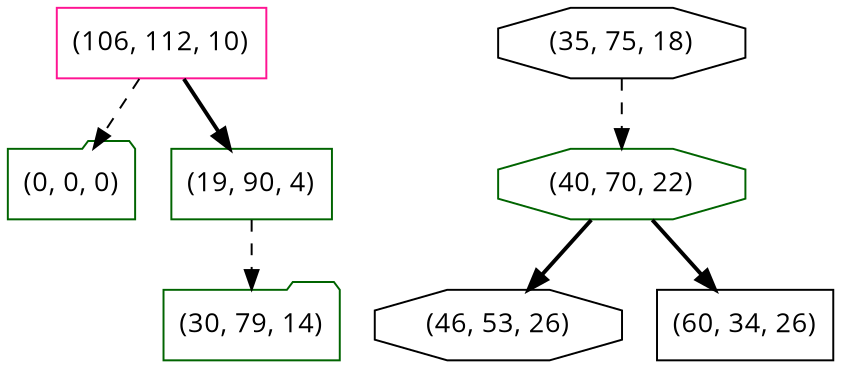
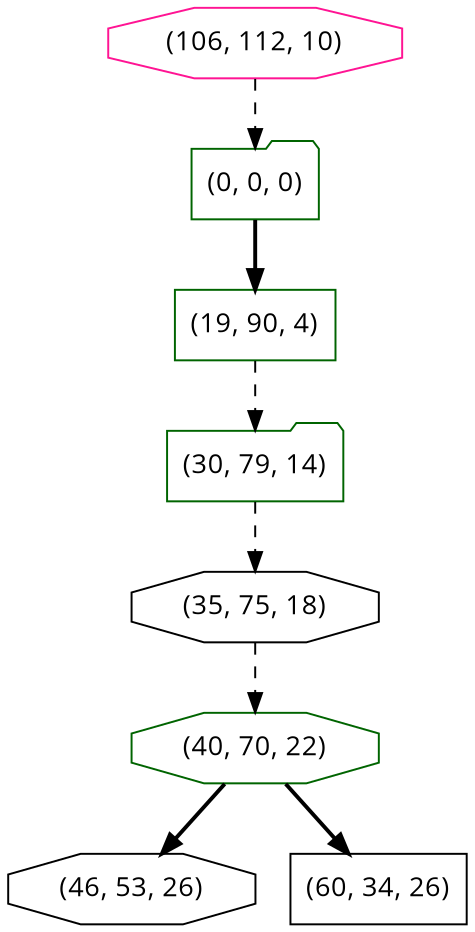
(162, 43) -> (255, 43)
(201, 105) -> (255, 245)
none -> (255, 527)
